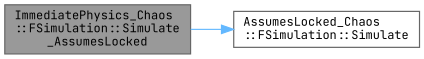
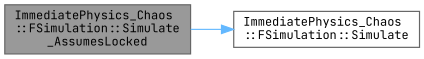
(327, 29) -> (327, 29)
